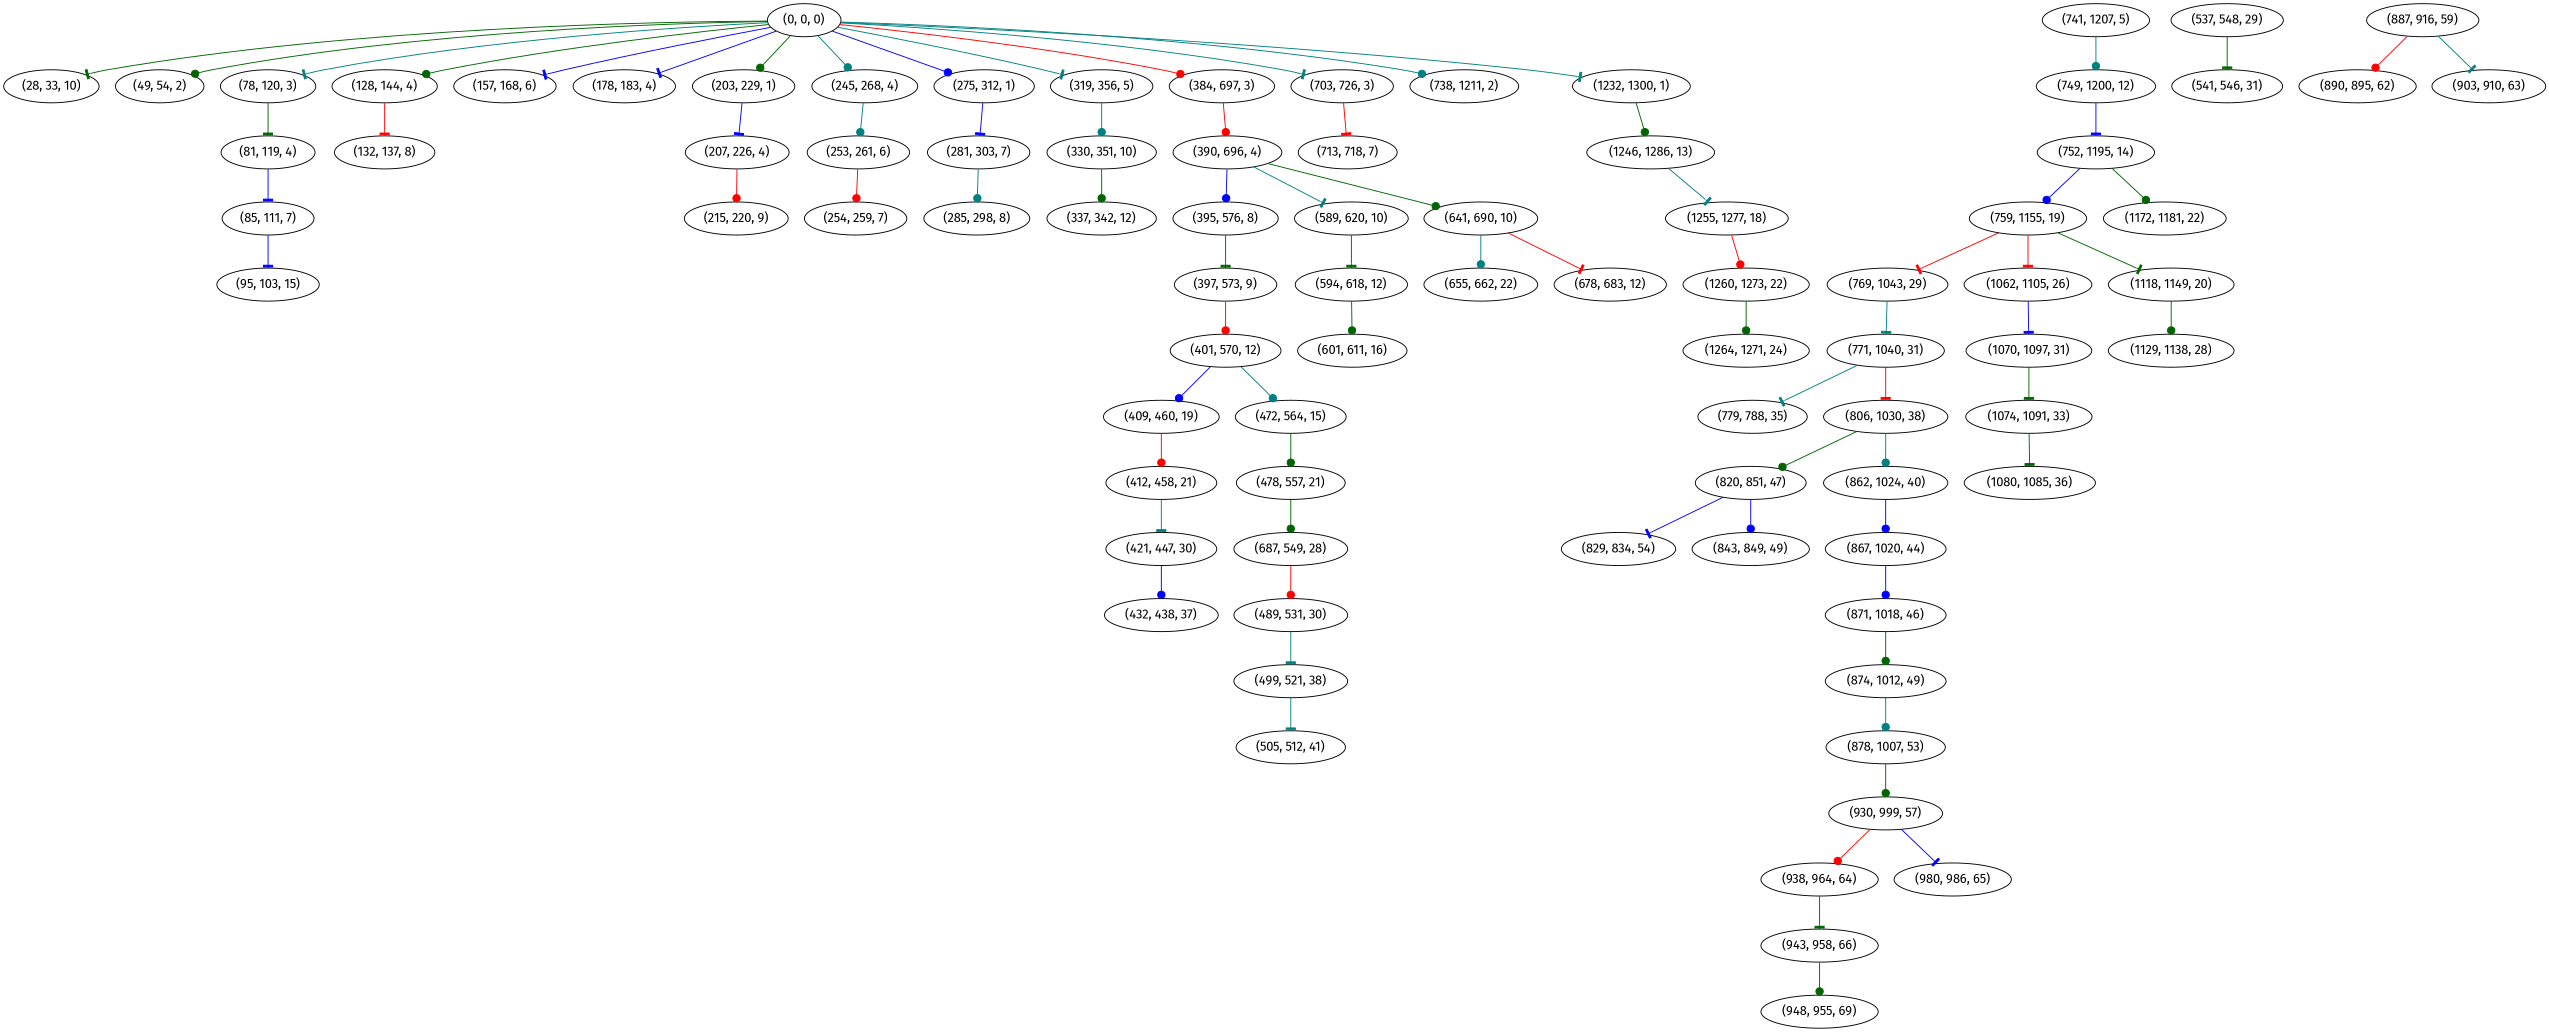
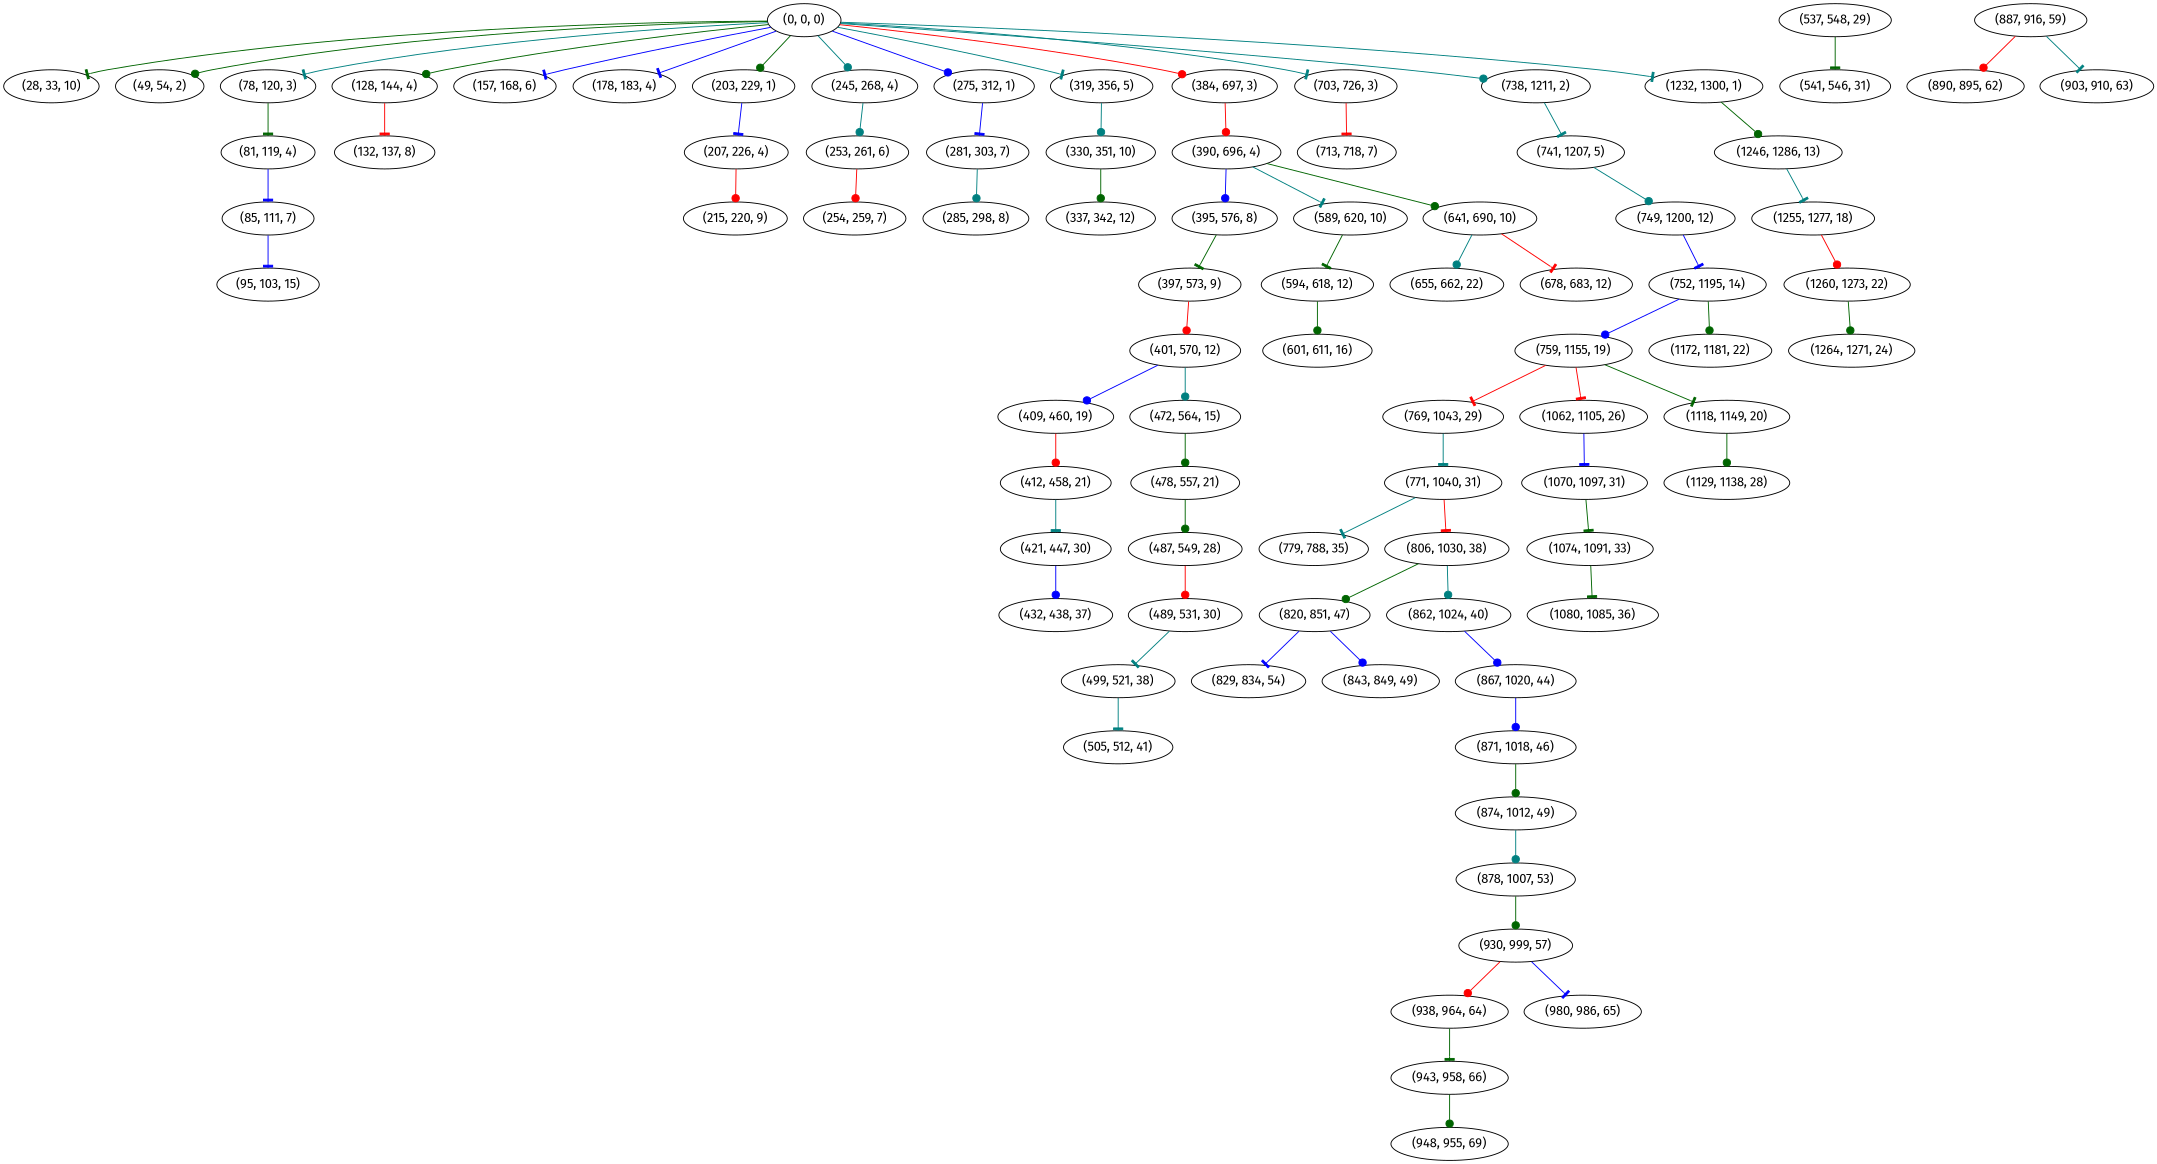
none -> (1552, 117)
(1291, 549) -> (1185, 549)
